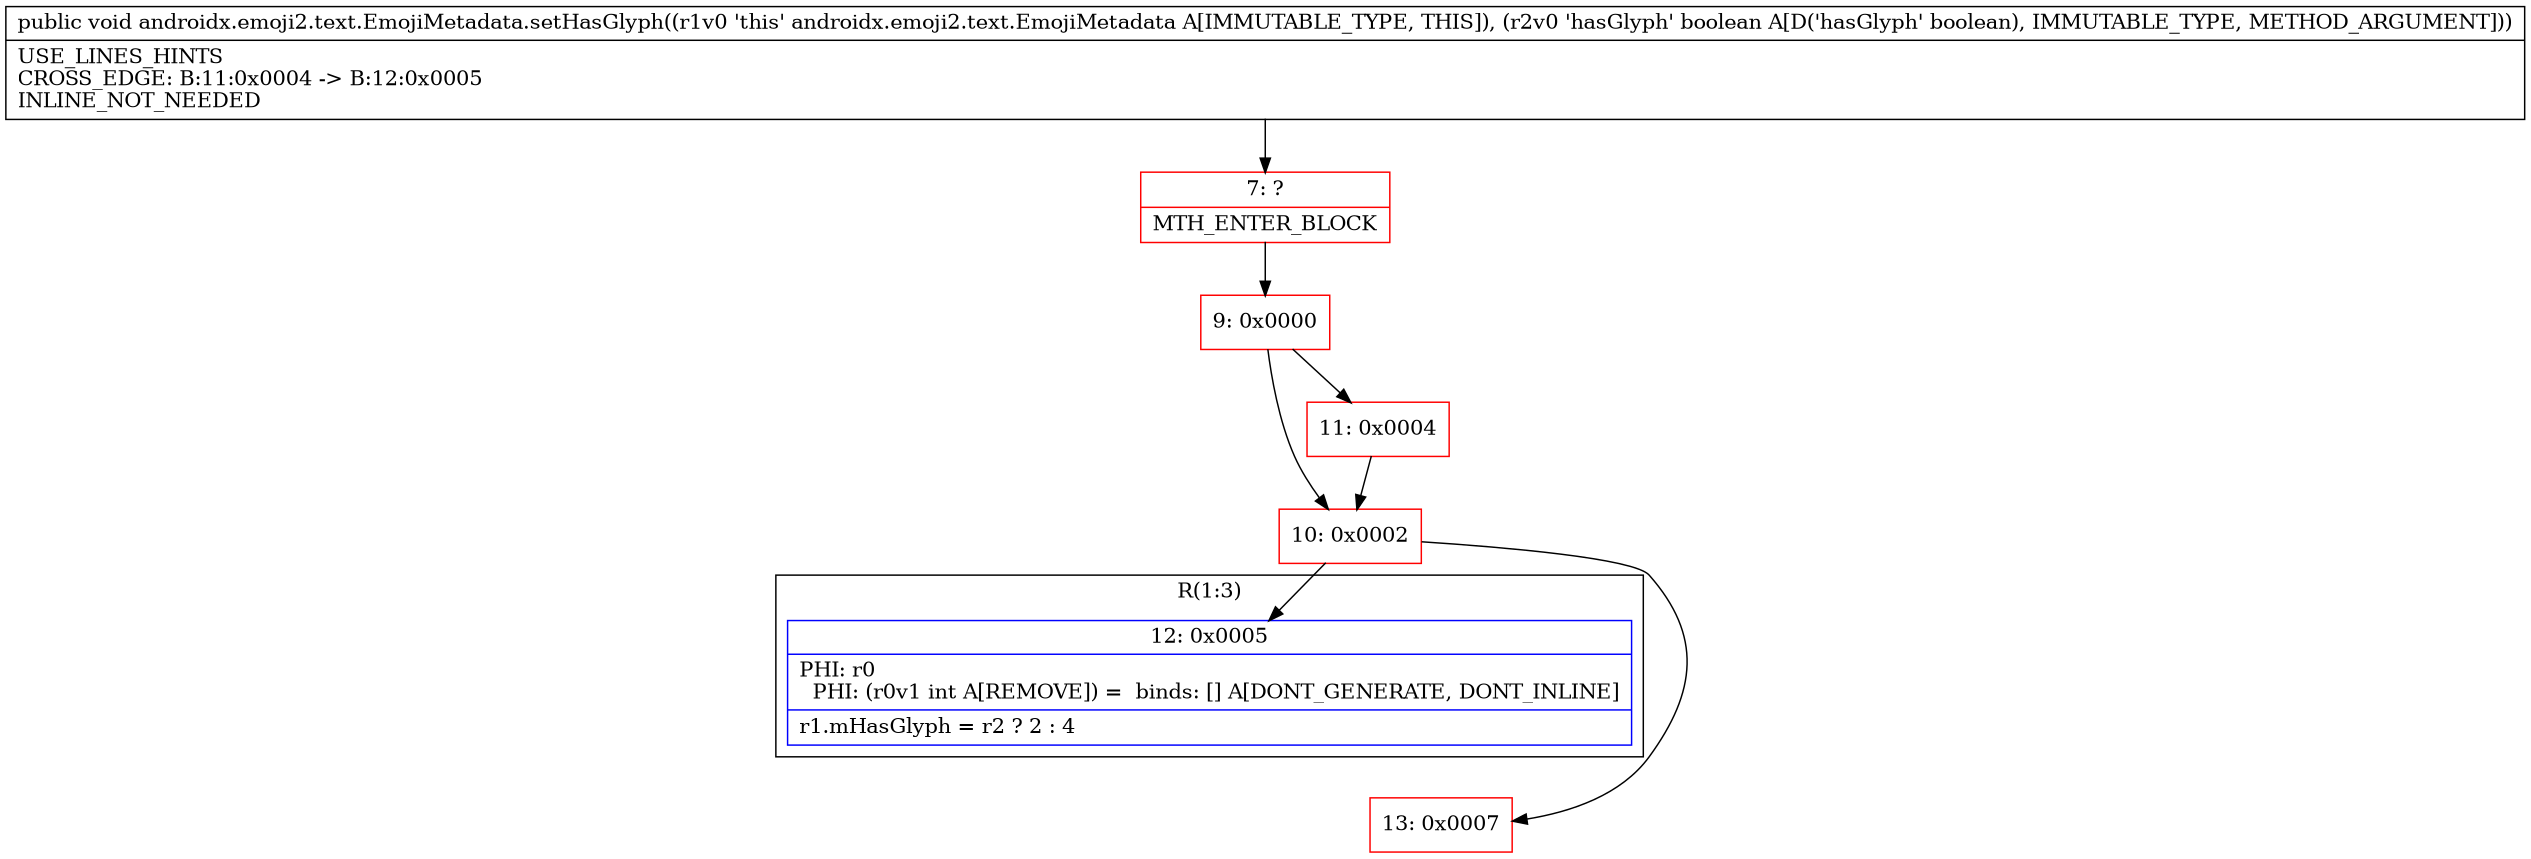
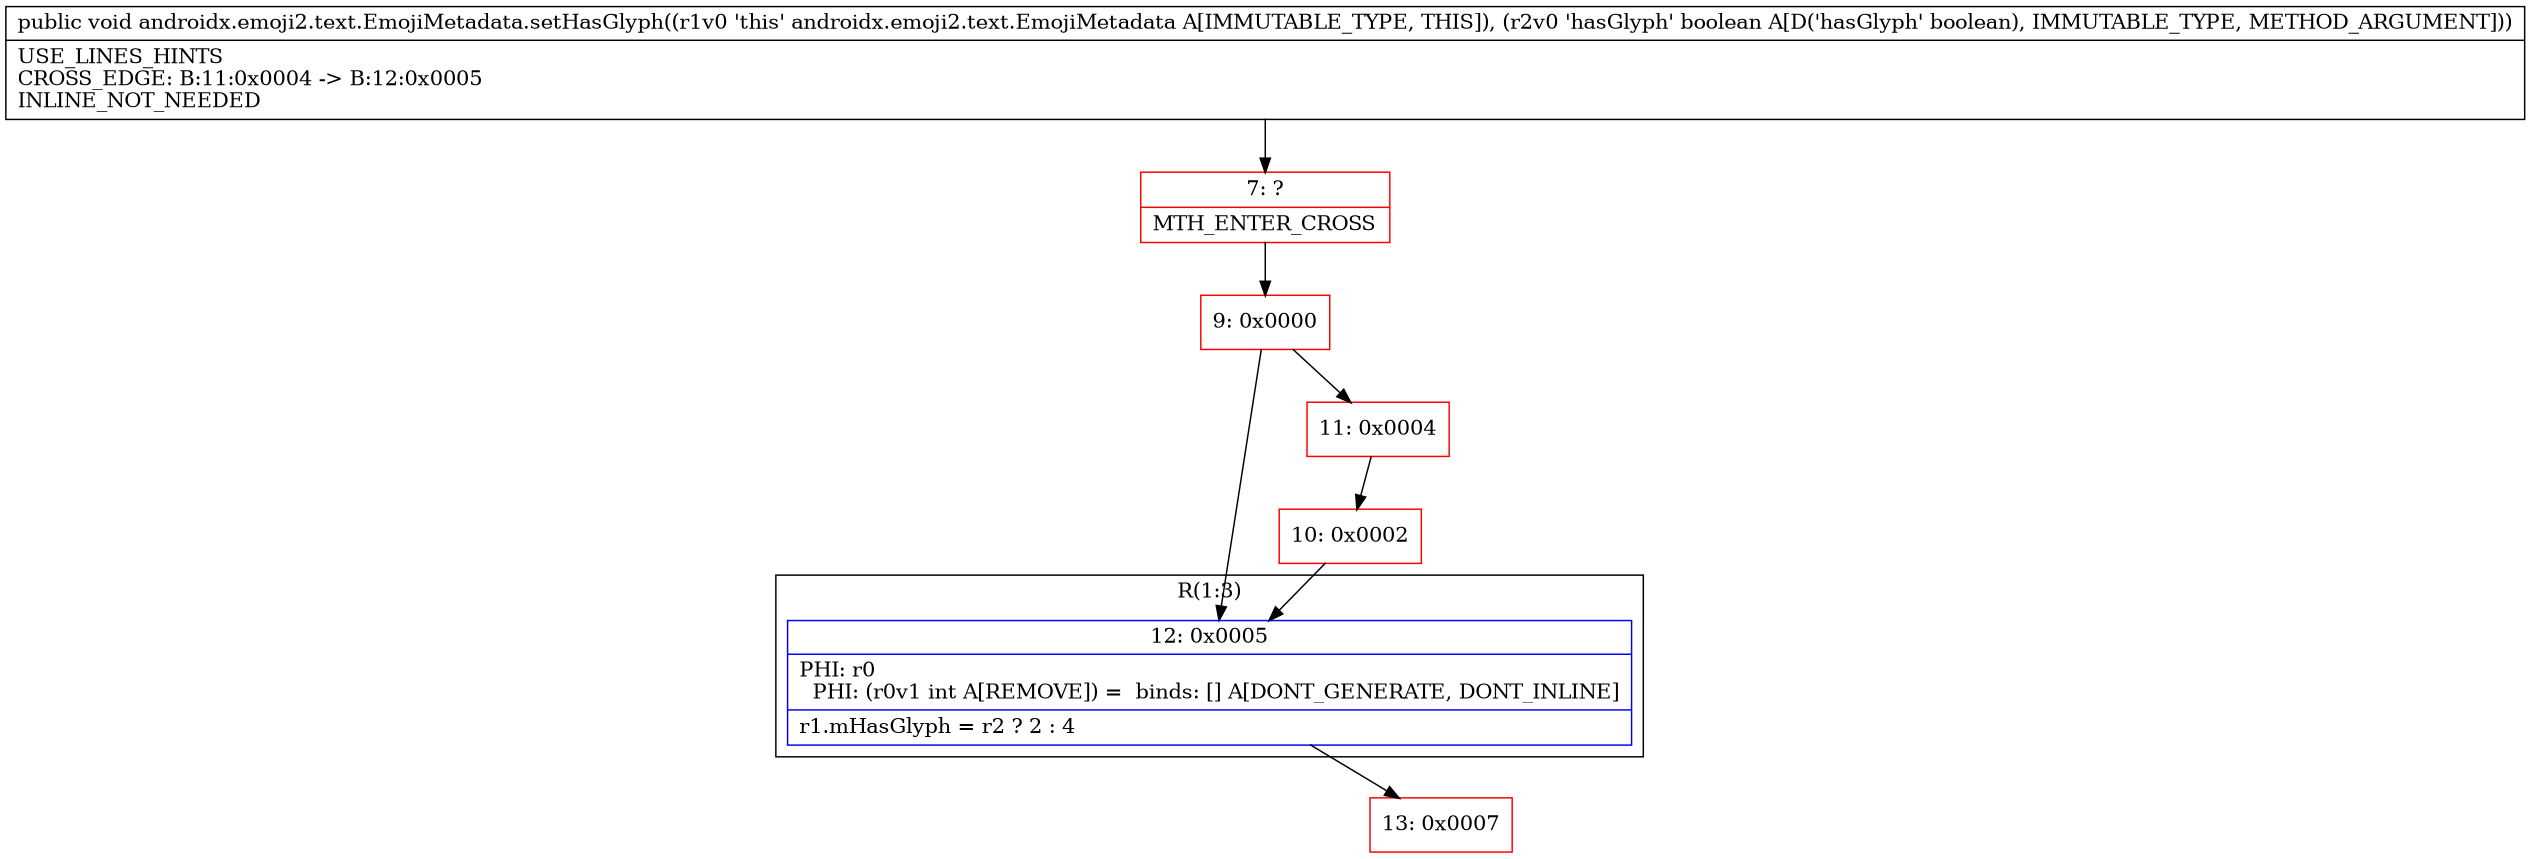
(1265, 224) -> (1265, 224)
(1284, 427) -> (1241, 478)
(1679, 621) -> (1348, 768)
